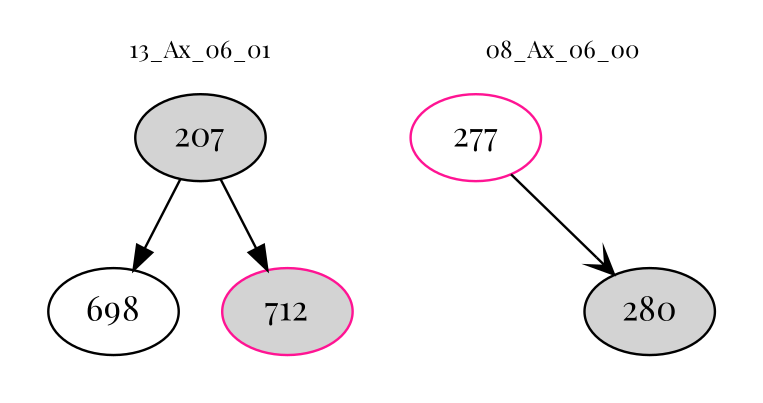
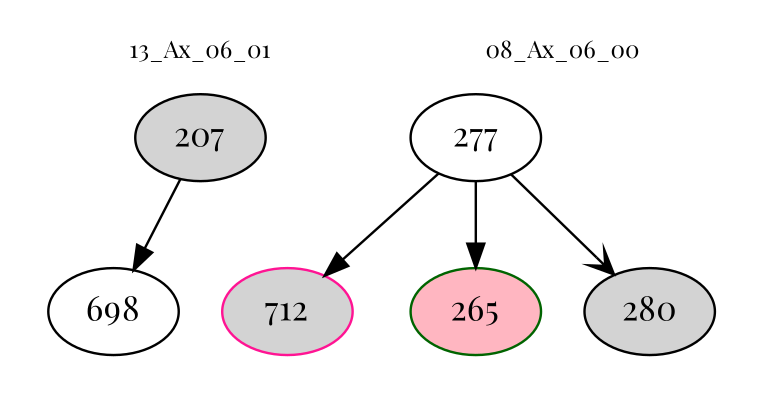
(476, 138) -> (476, 138)
(238, 214) -> (407, 201)
none -> (476, 312)
